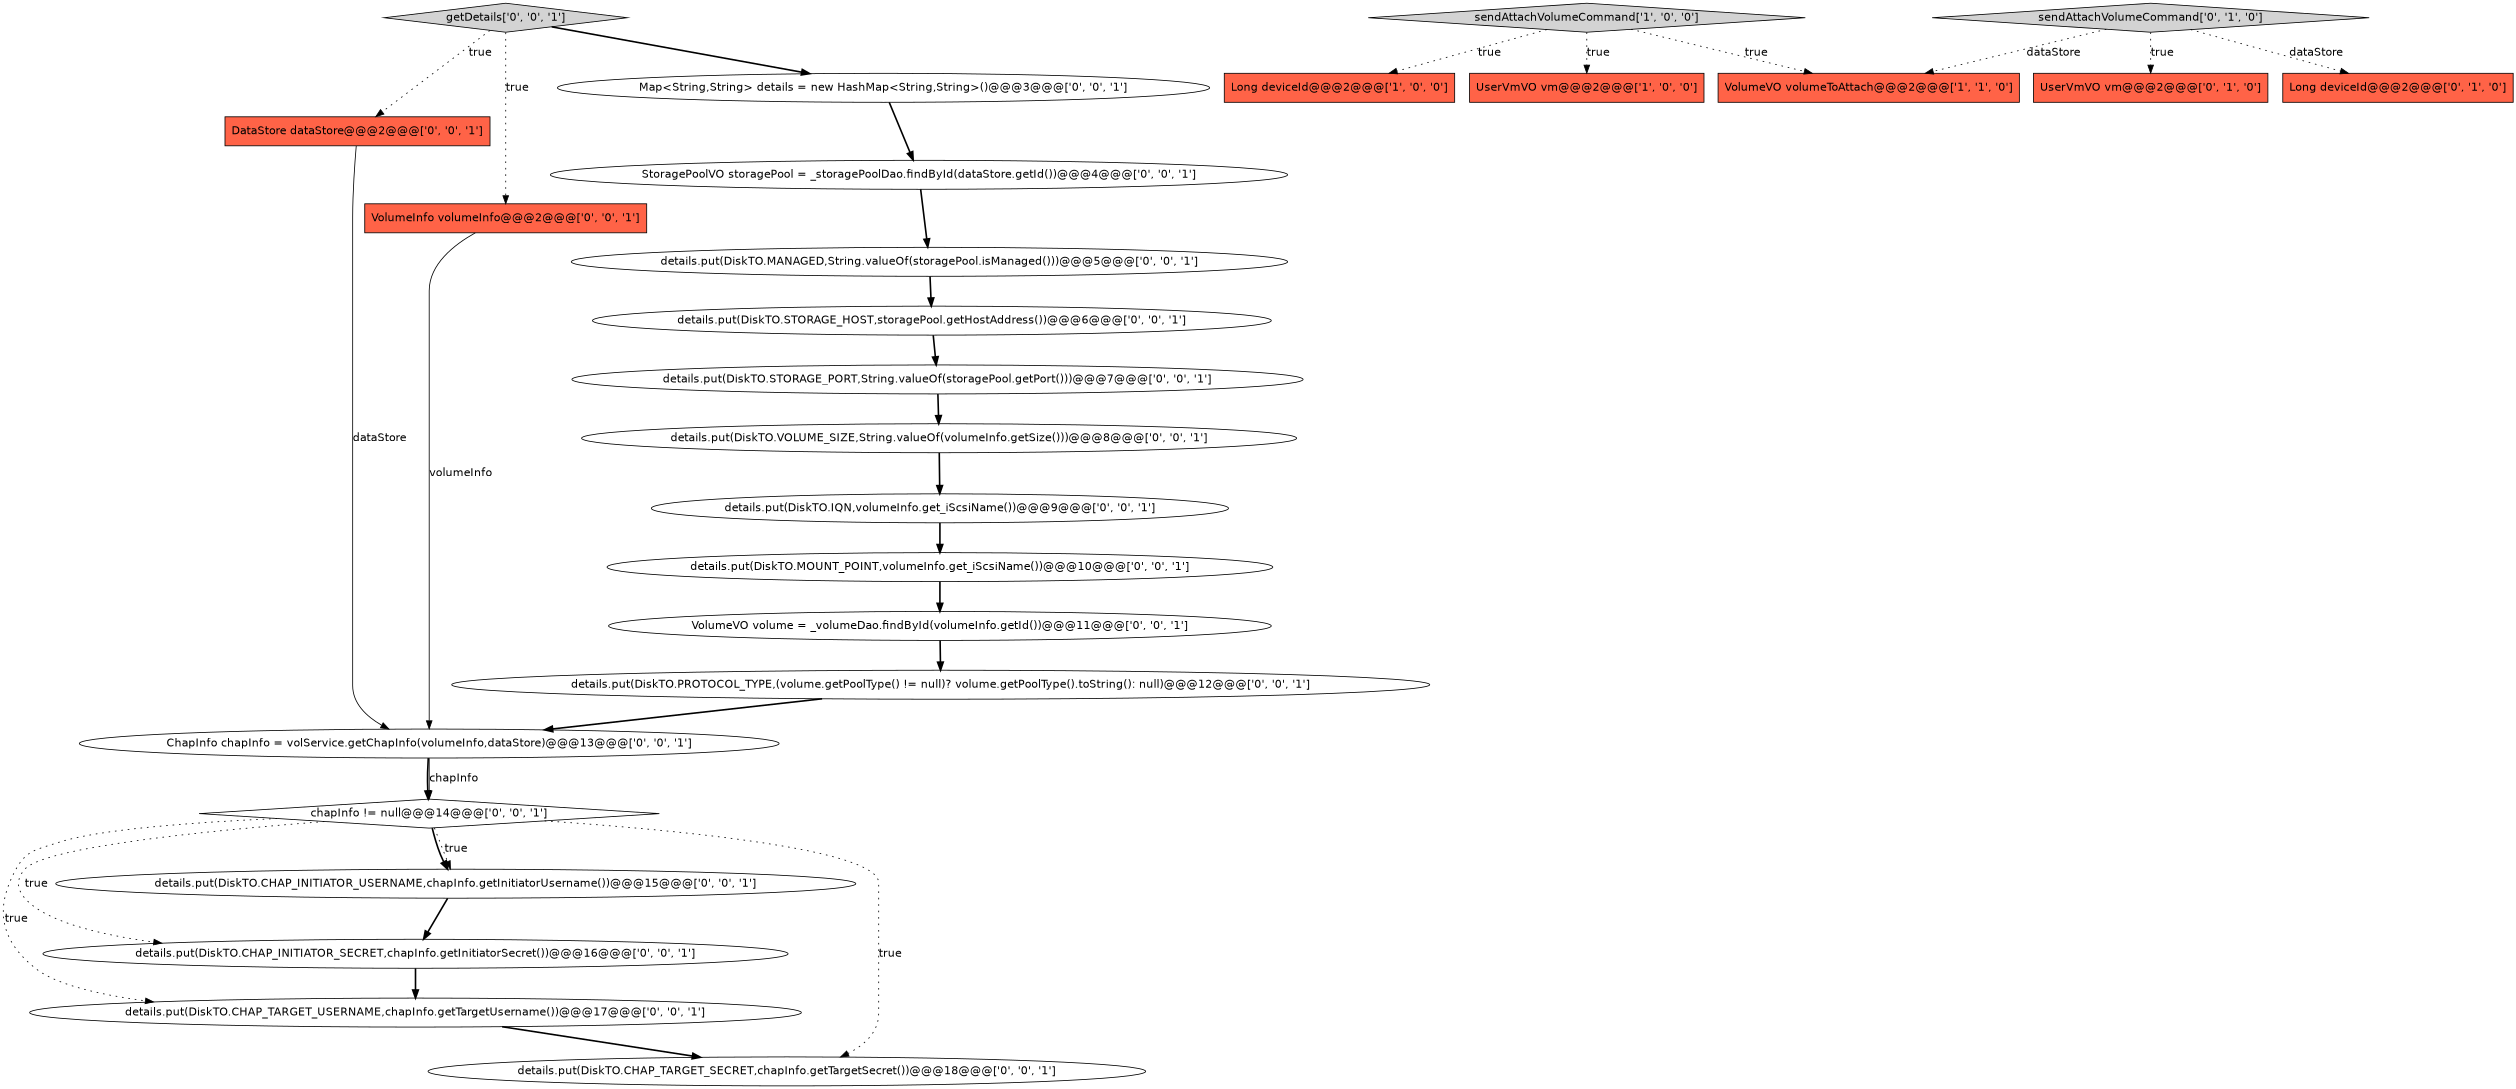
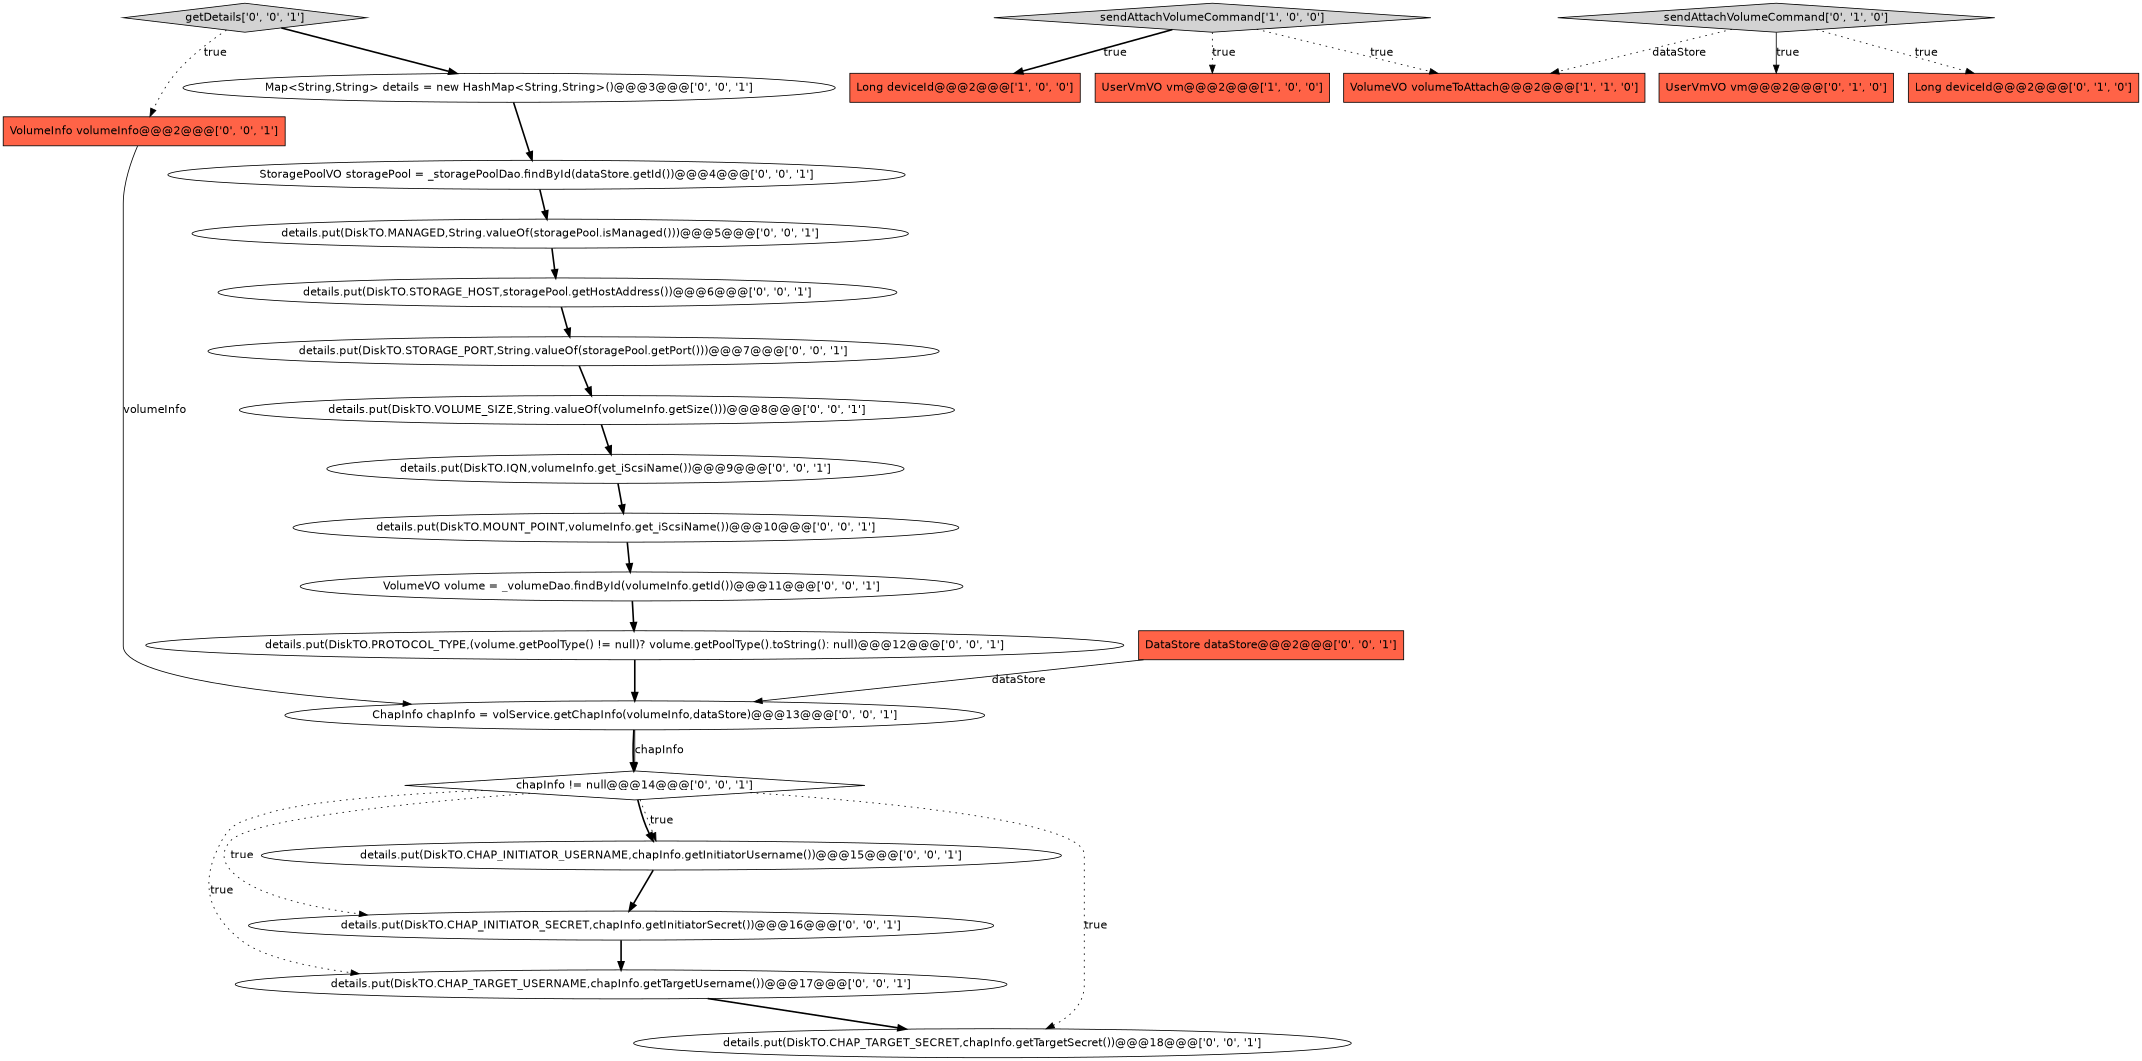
(2151, 49) -> (1776, 49)
(1472, 50) -> (1097, 50)
(2316, 53) -> (1926, 53)
(436, 71) -> none
